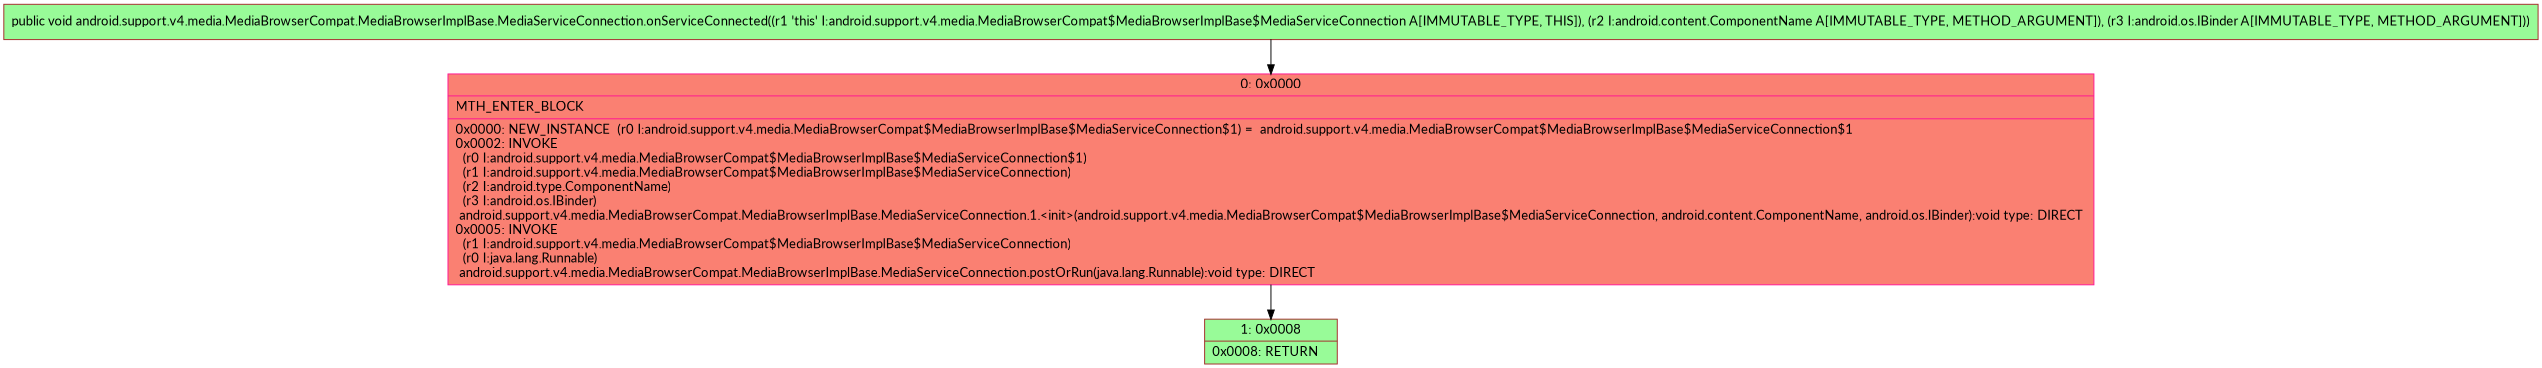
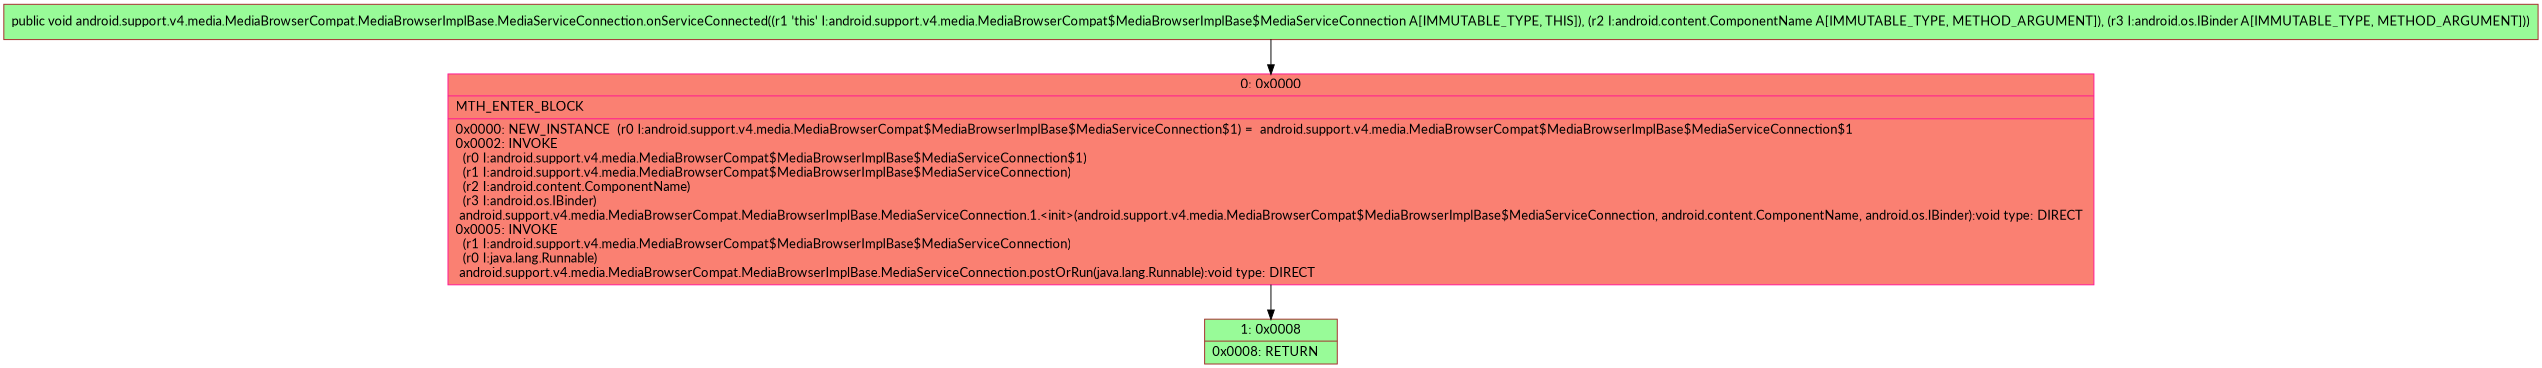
(563, 187) -> (573, 187)
